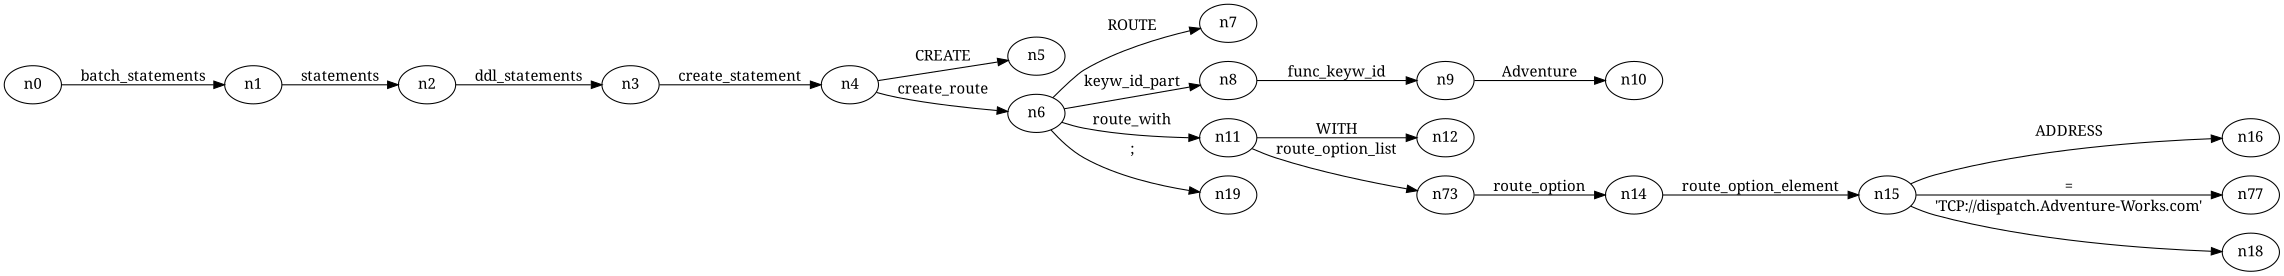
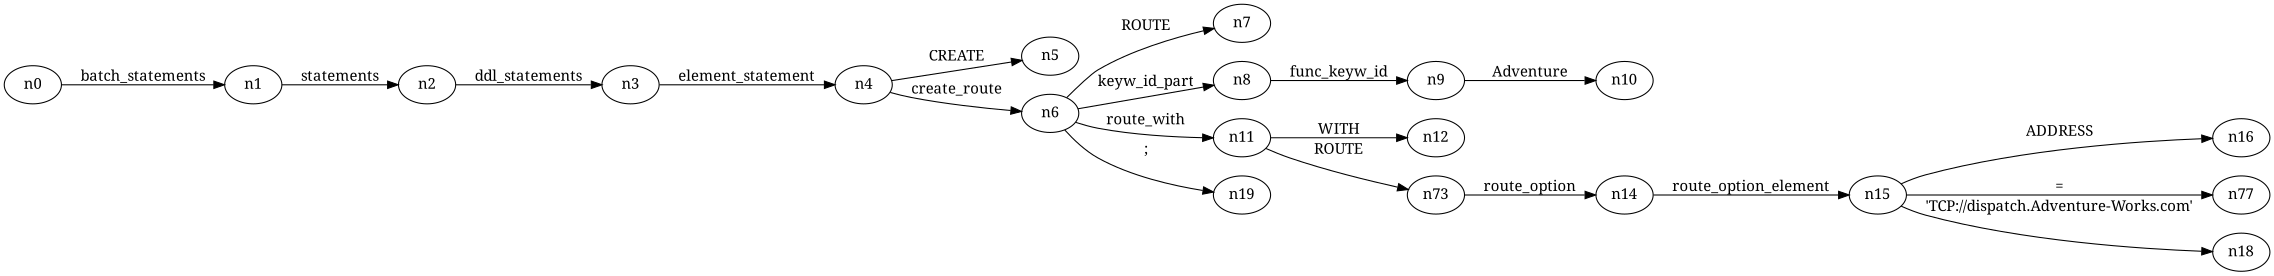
(740, 77) -> (747, 77)
(1337, 150) -> (1339, 150)
